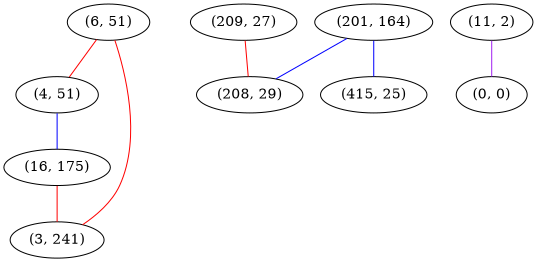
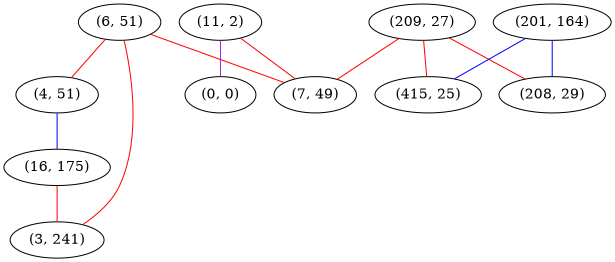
none -> (425, 59)
none -> (315, 95)
